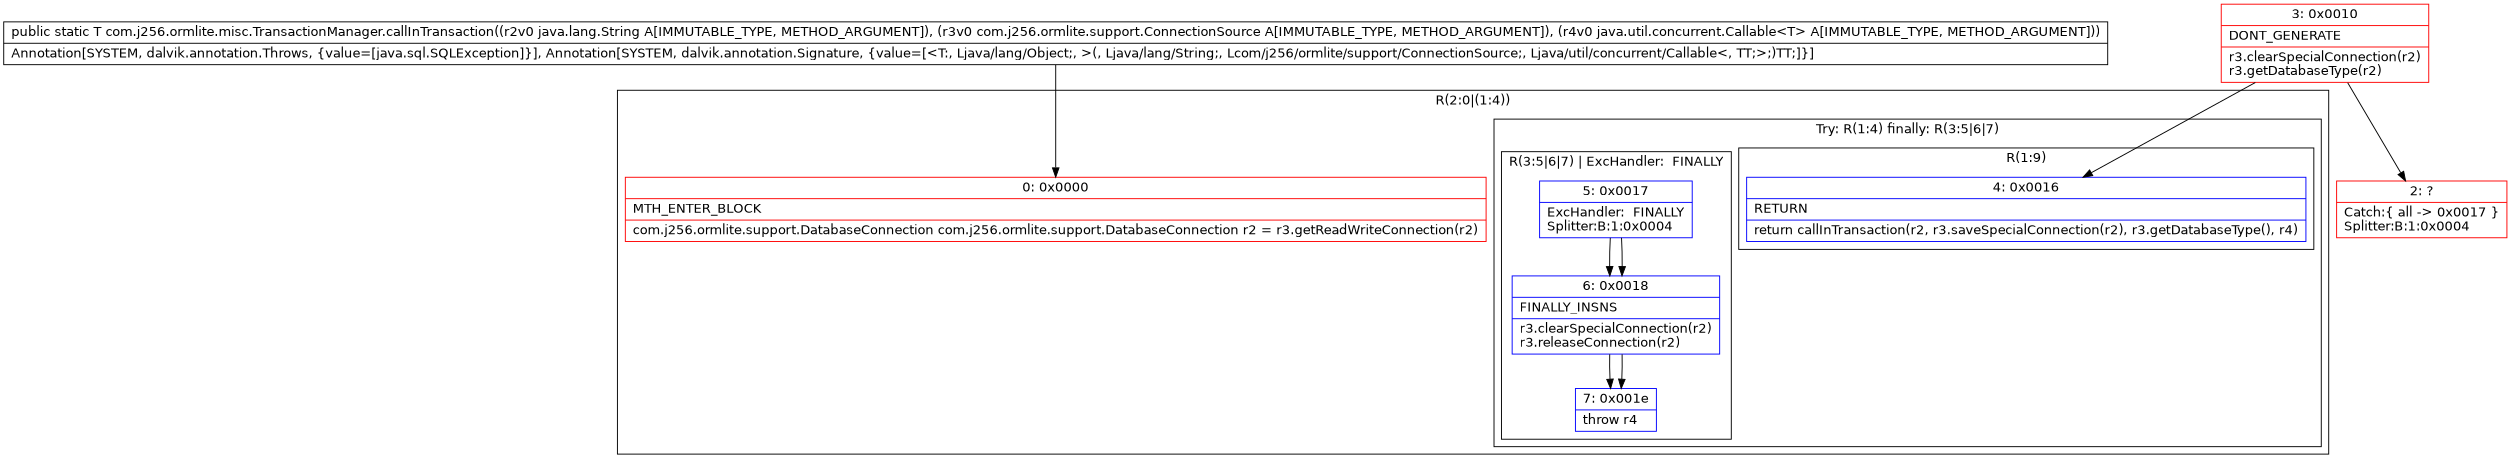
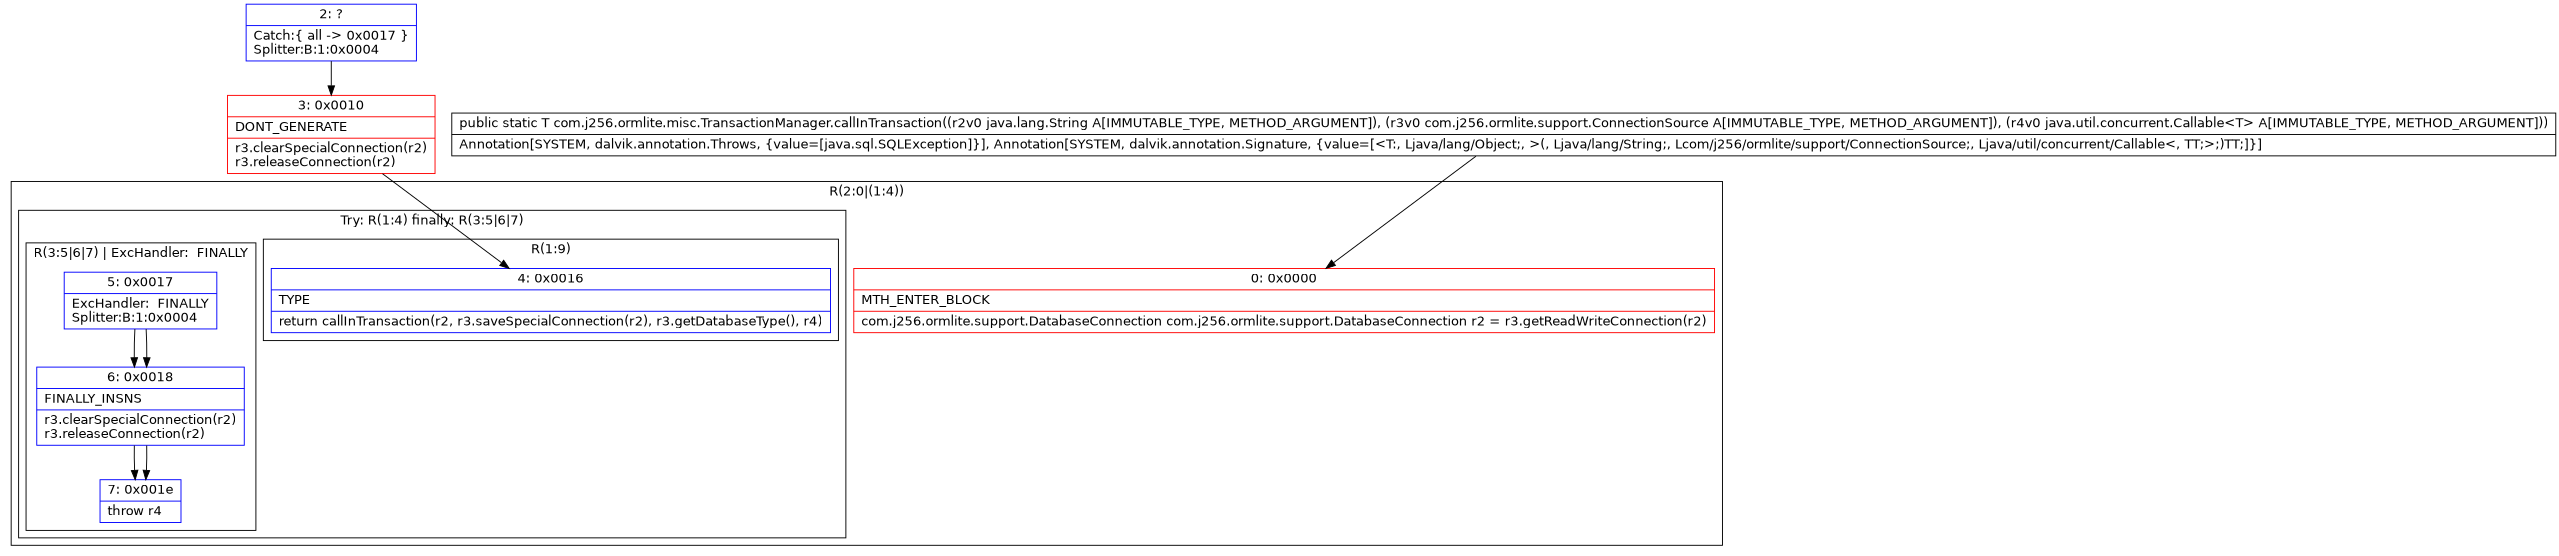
(2305, 71) -> (315, 162)
(2374, 128) -> (331, 73)
(1781, 209) -> (295, 300)
(2422, 209) -> (331, 33)
